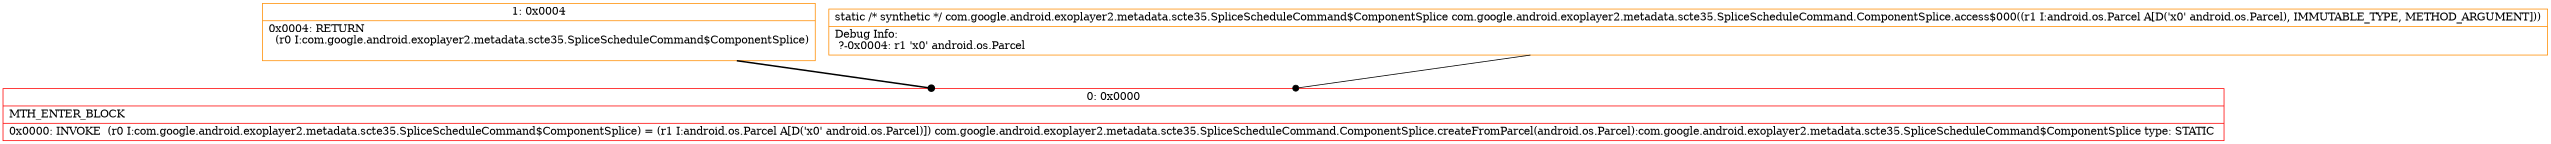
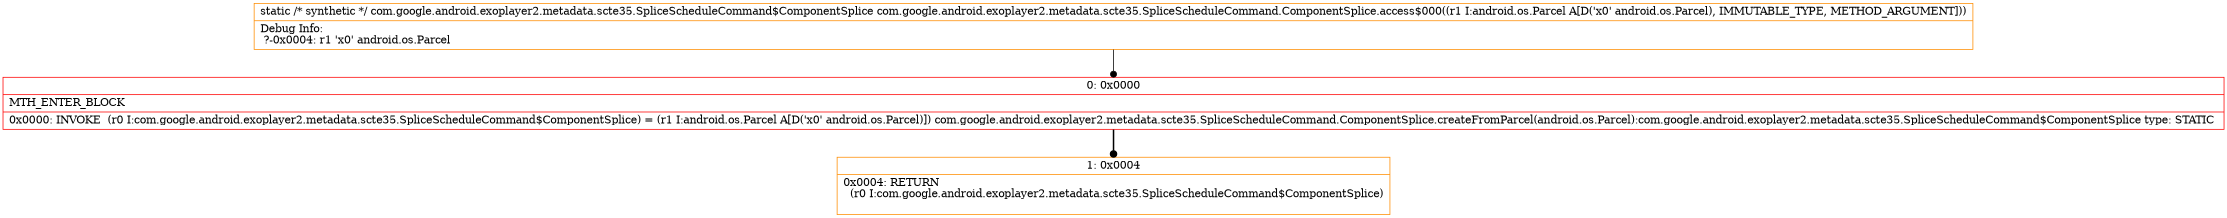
(832, 74) -> (1114, 140)
